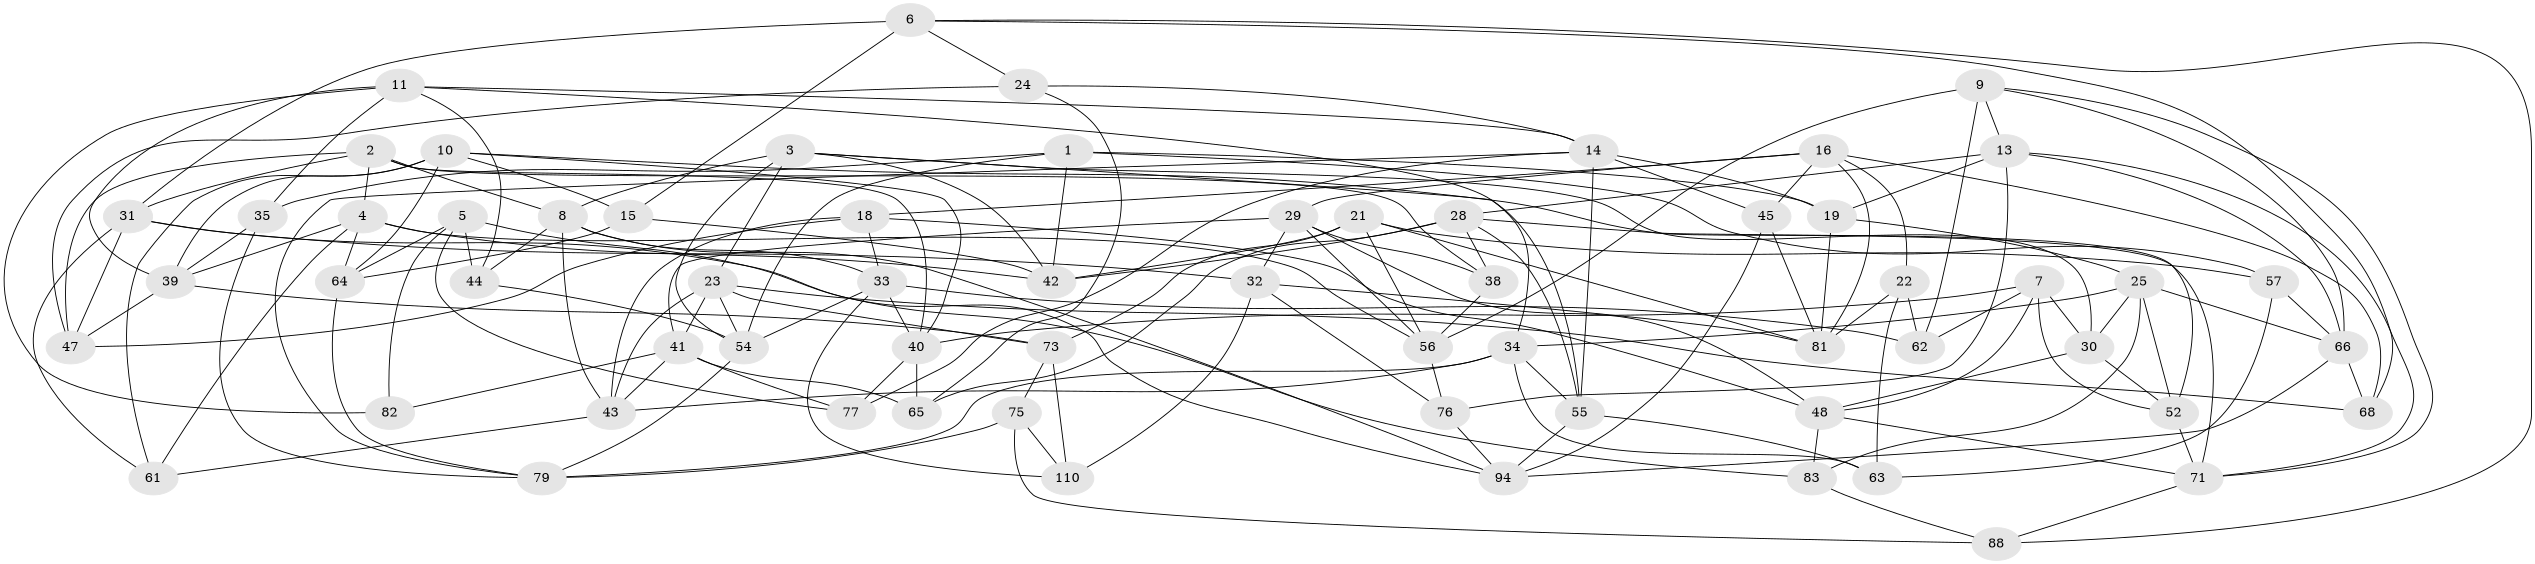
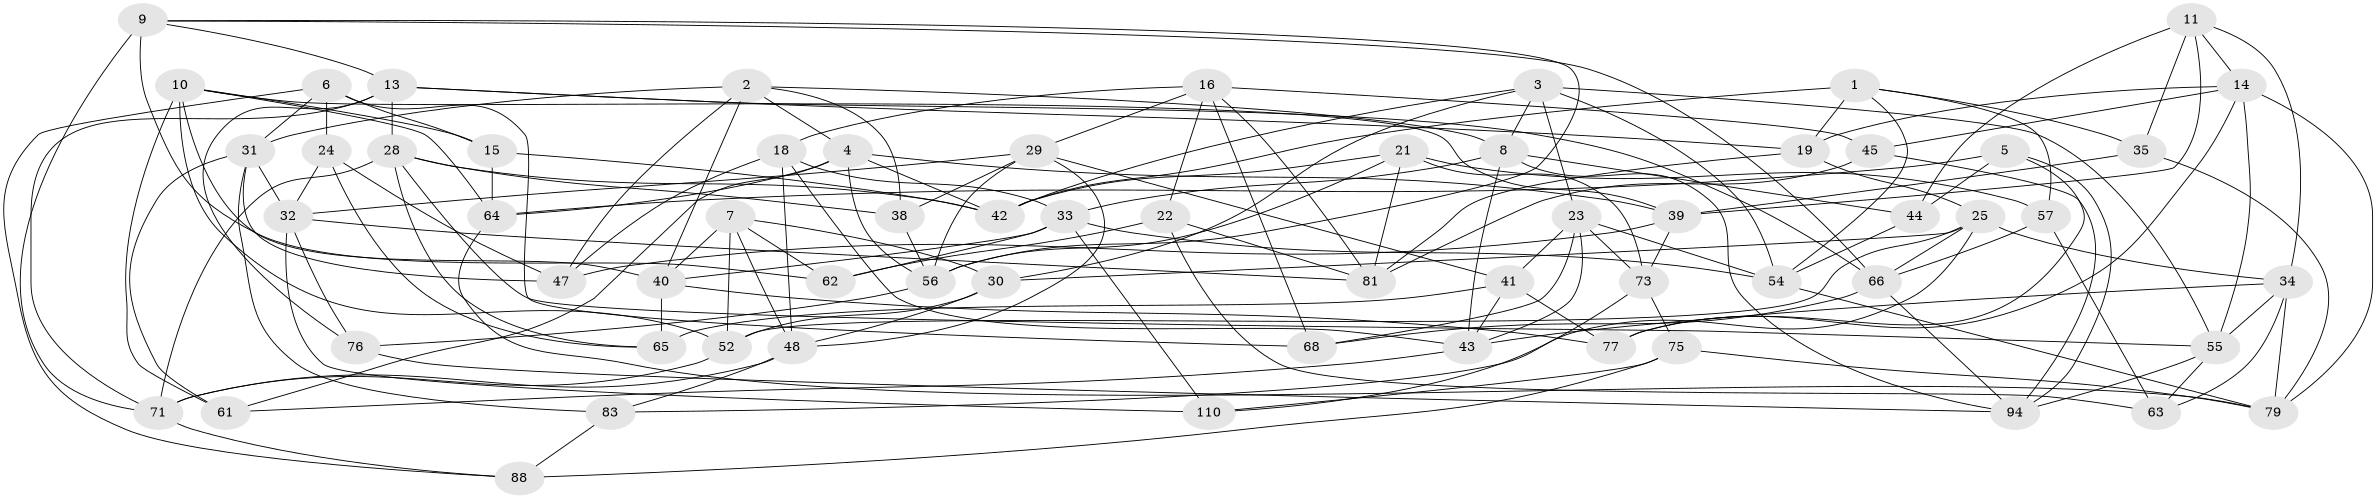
(1313, 97) -> (308, 184)
(390, 413) -> none
